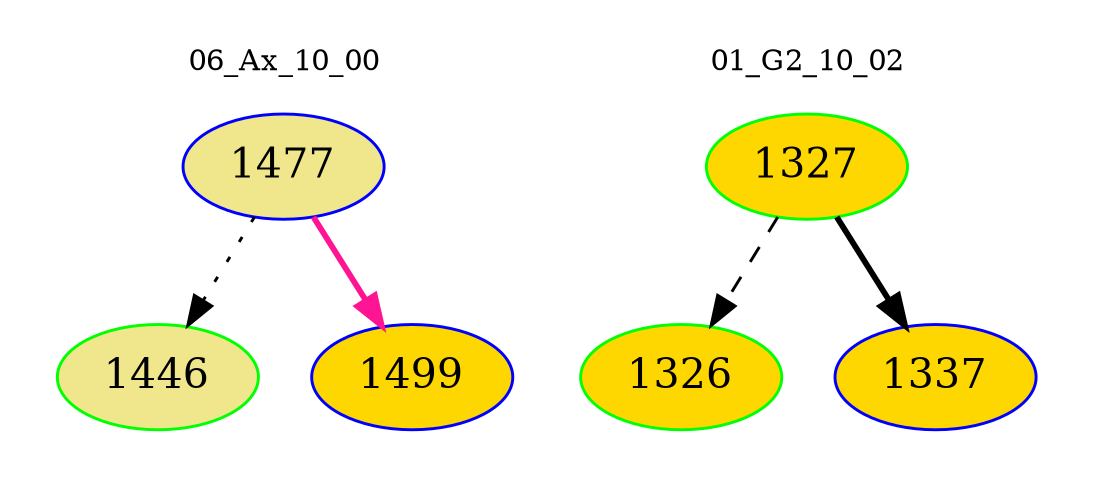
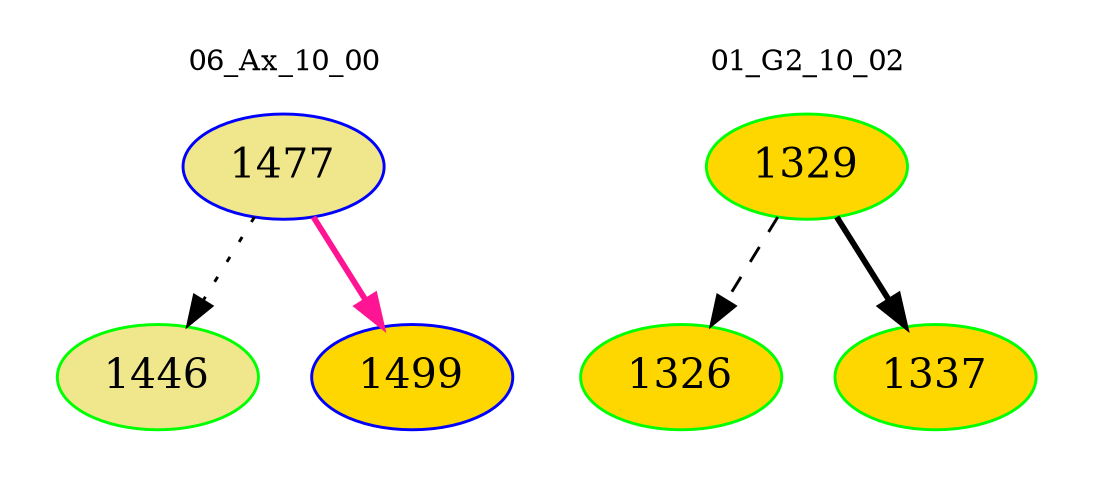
(807, 167) -> (807, 167)
(936, 377) -> (936, 377)
